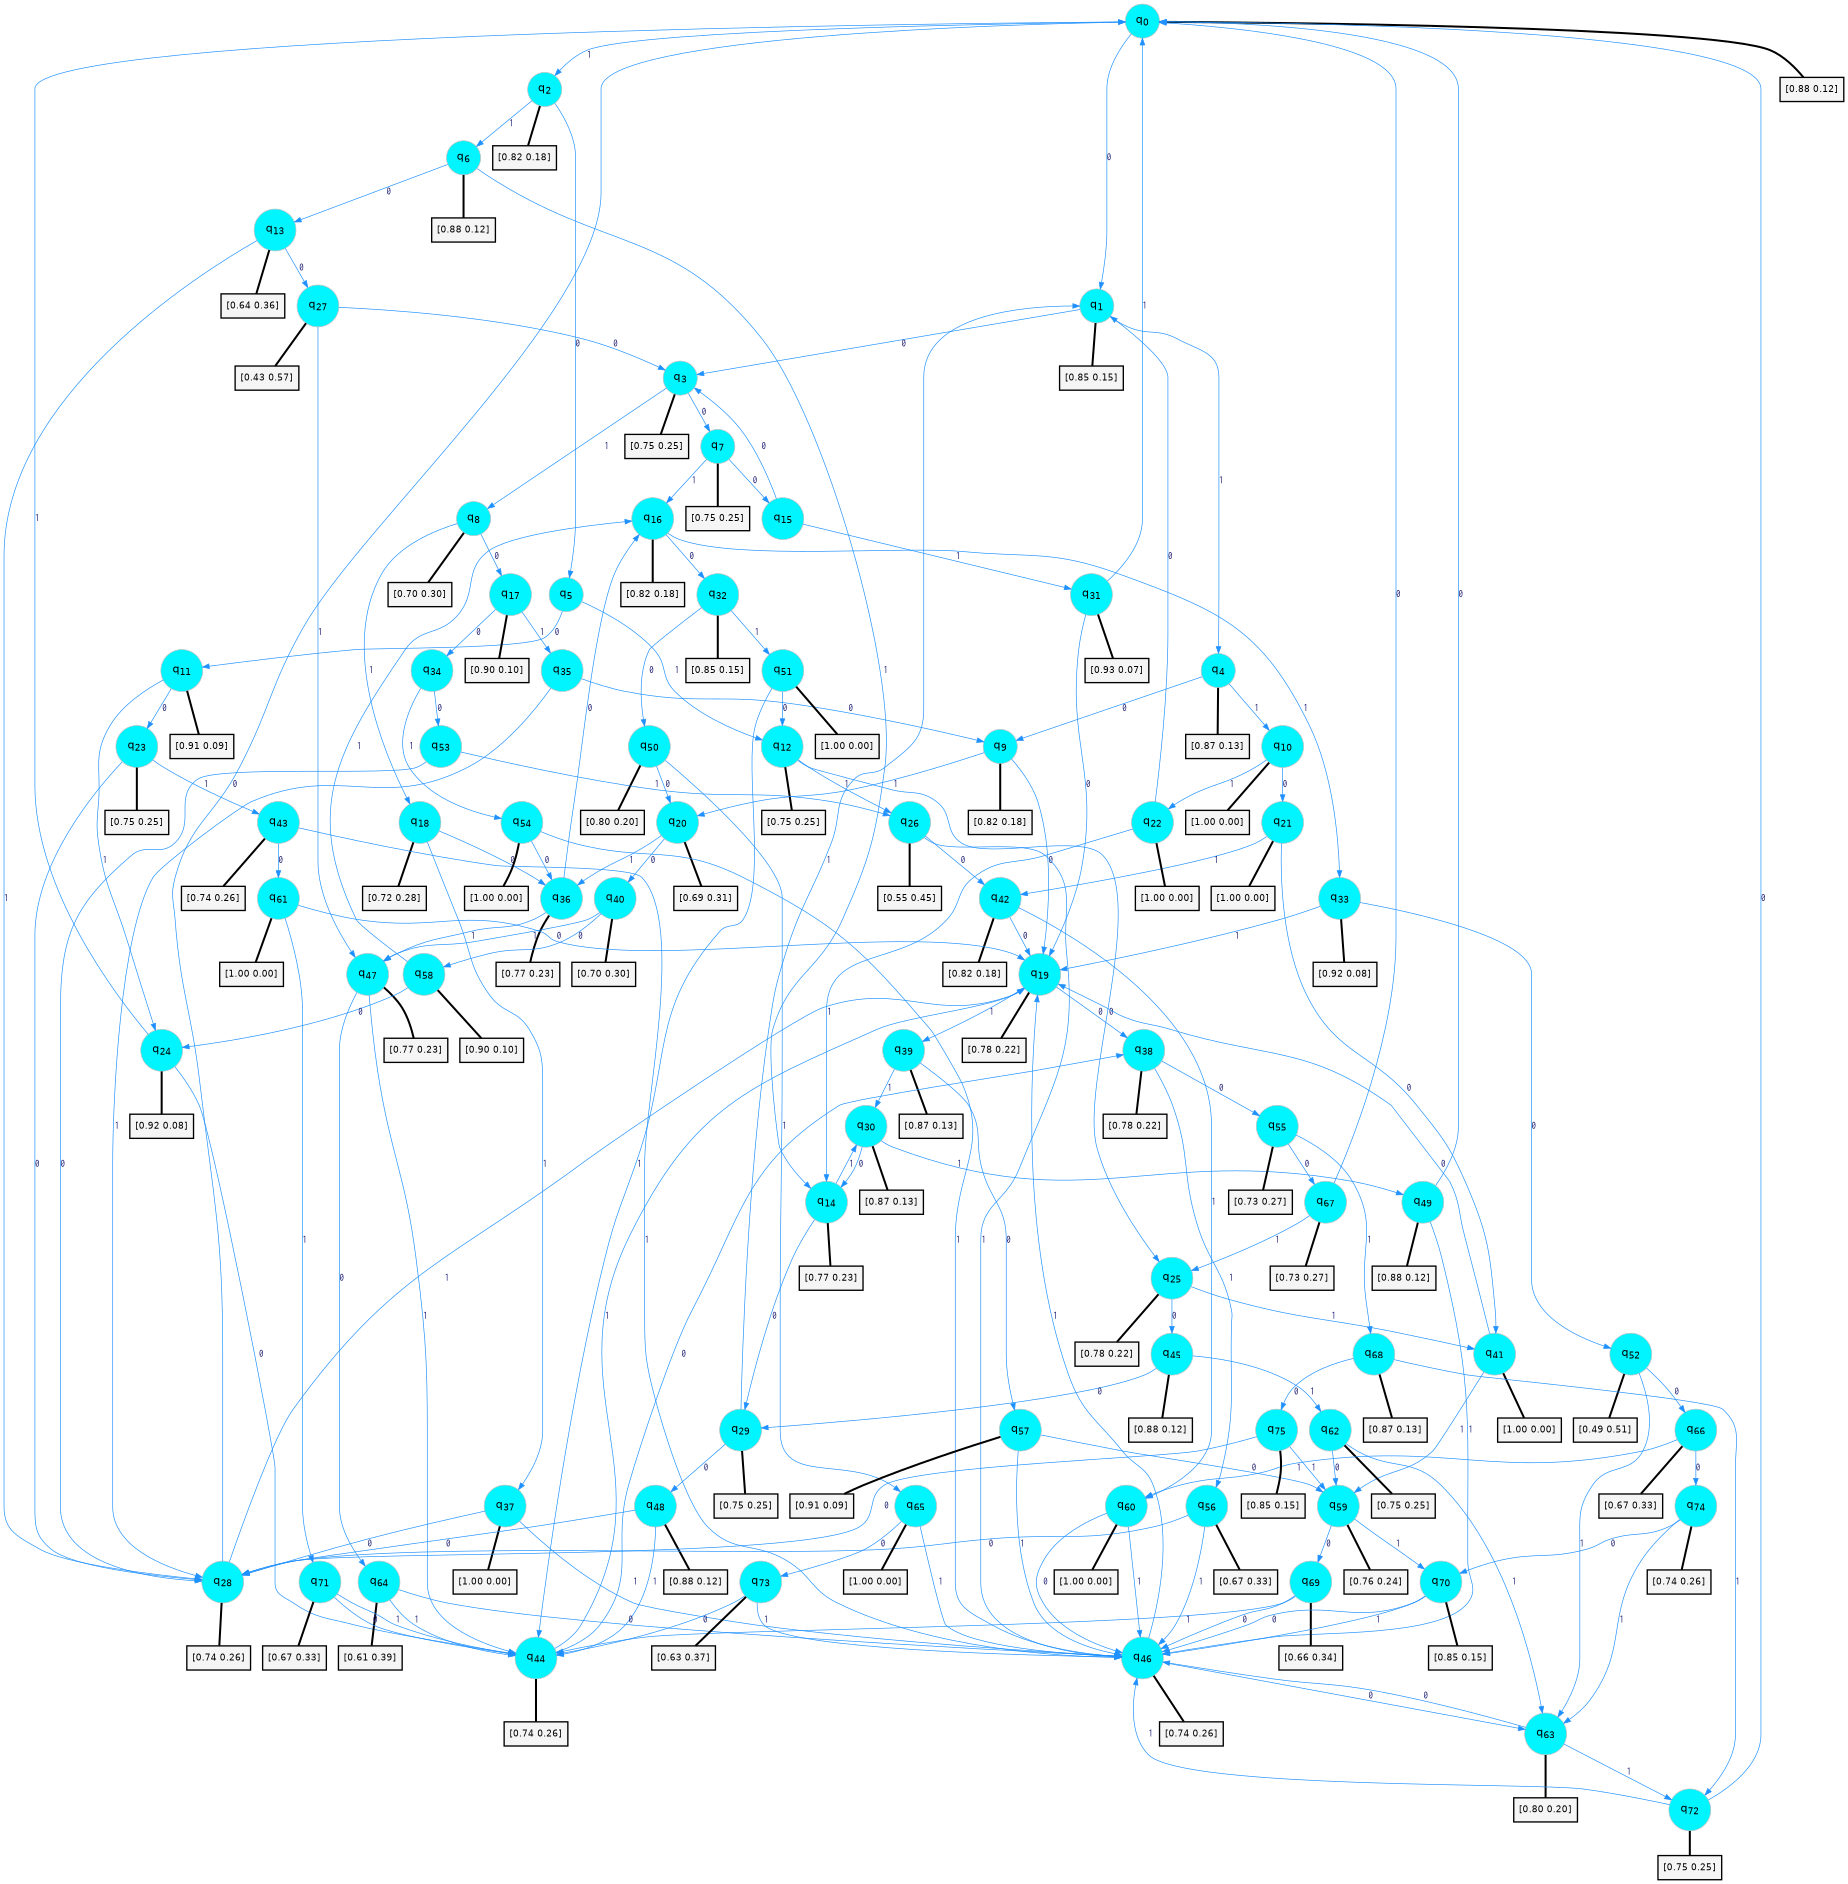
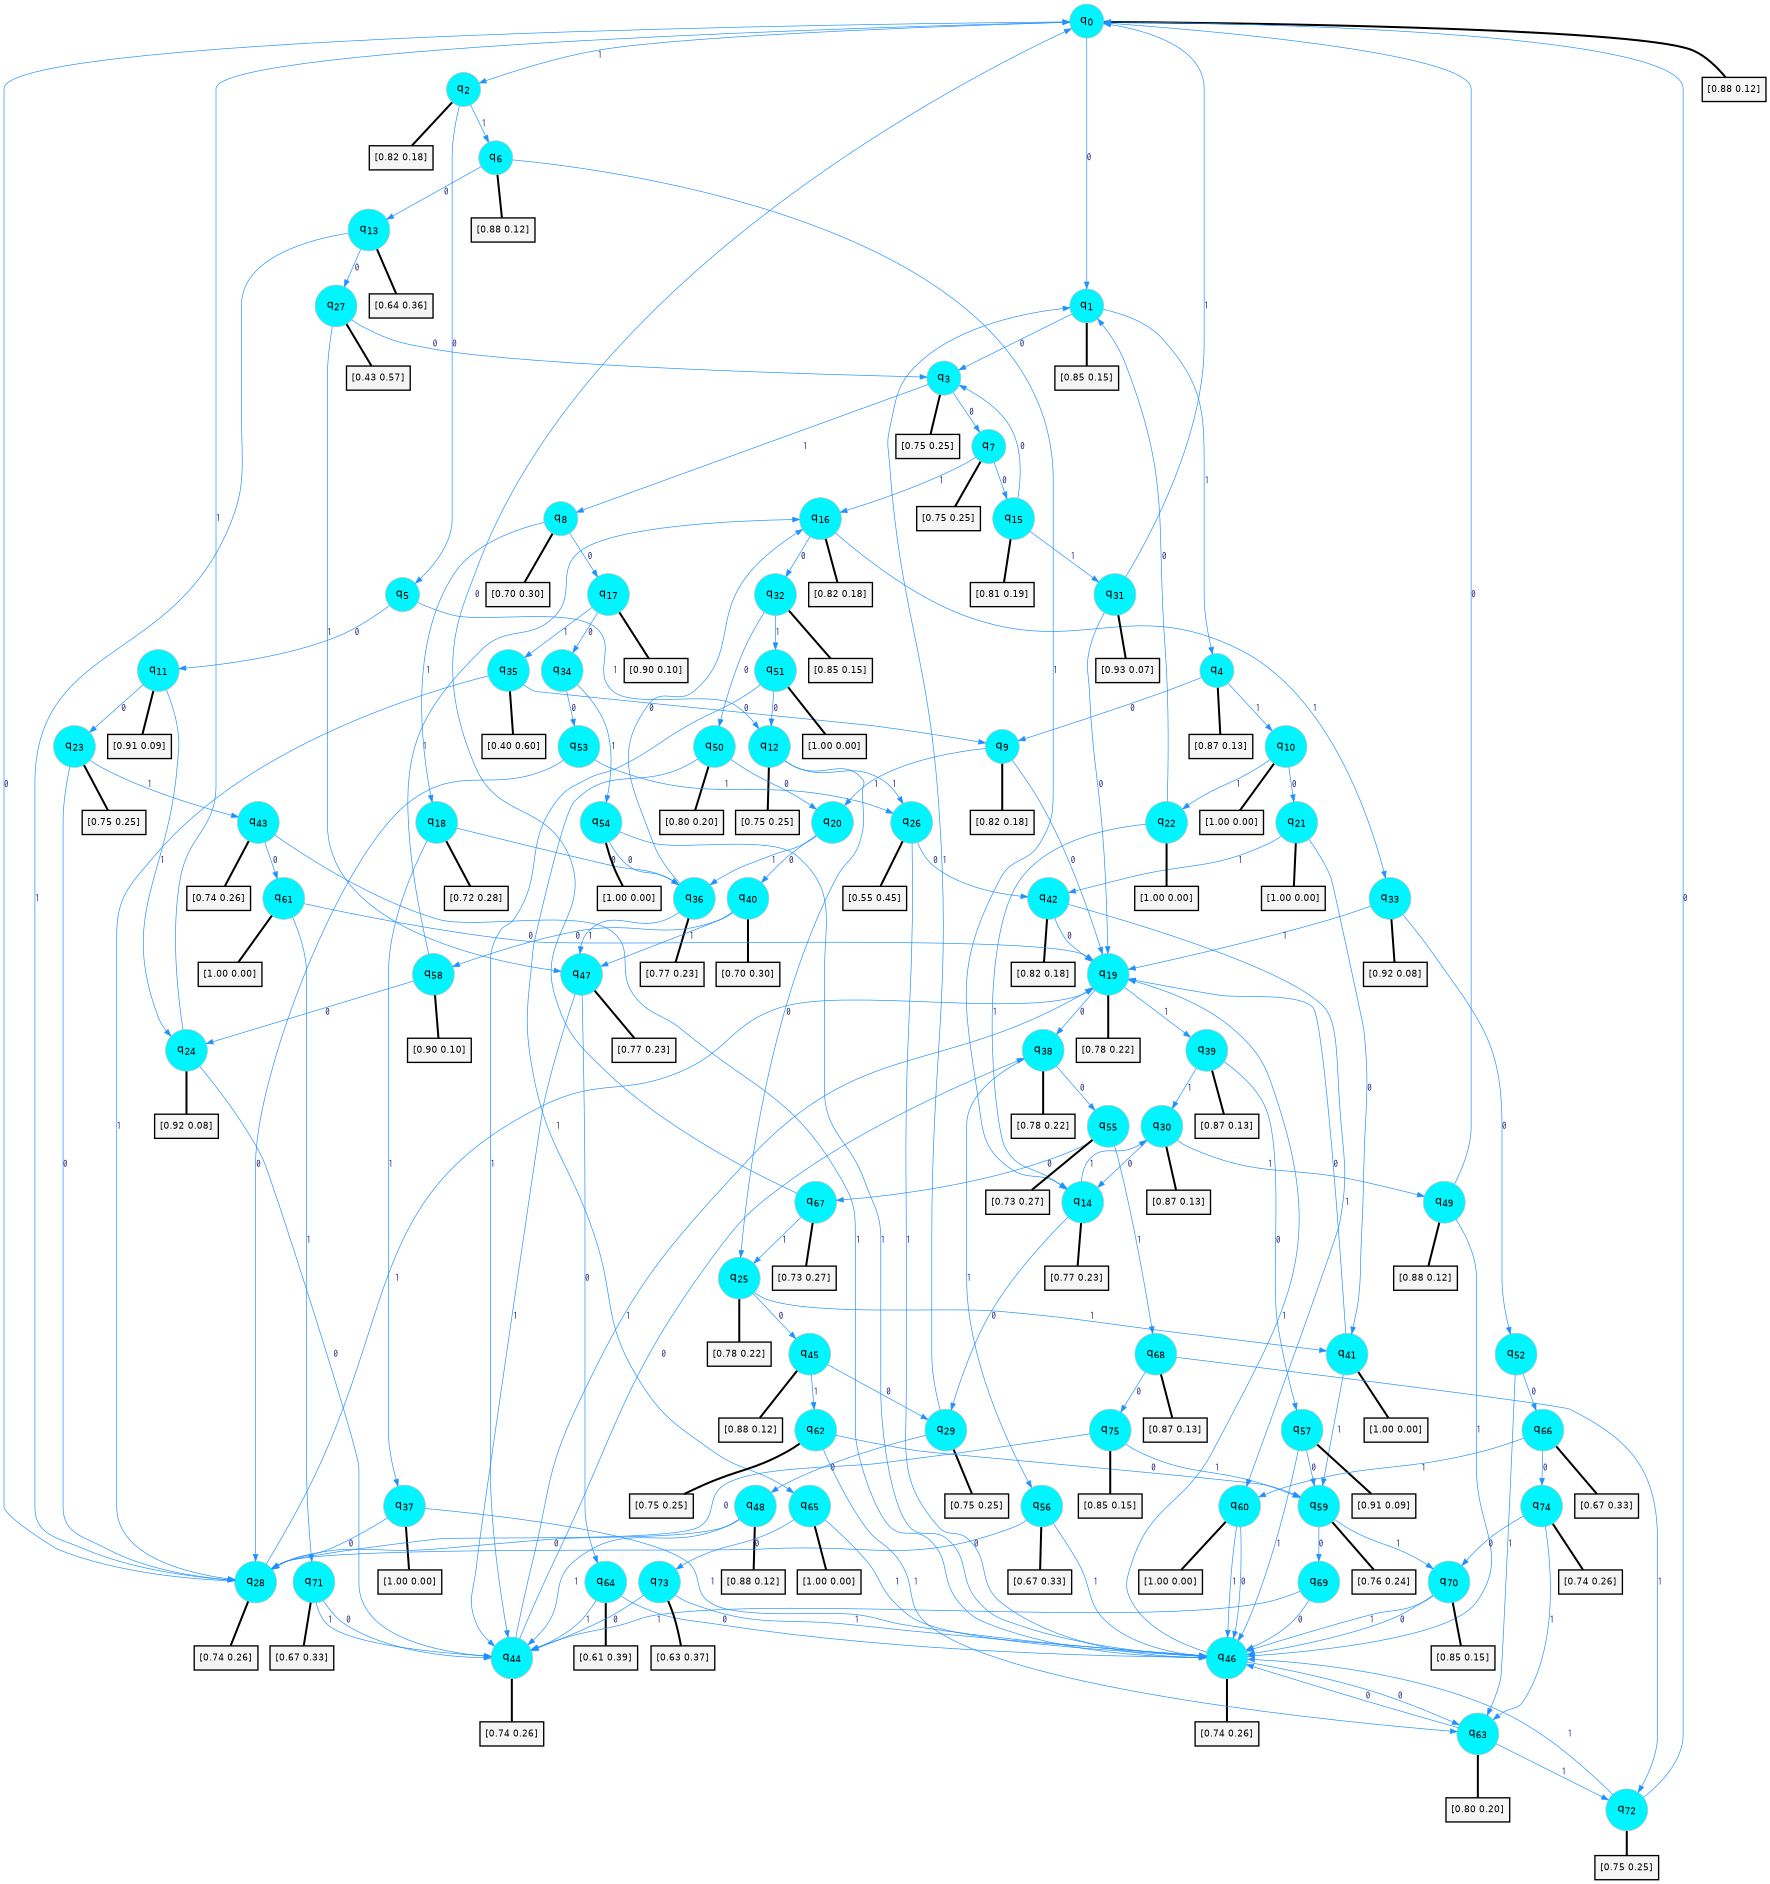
none -> (1002, 595)
none -> (514, 747)
(706, 898) -> none
(1605, 1430) -> none
(1311, 1658) -> none
